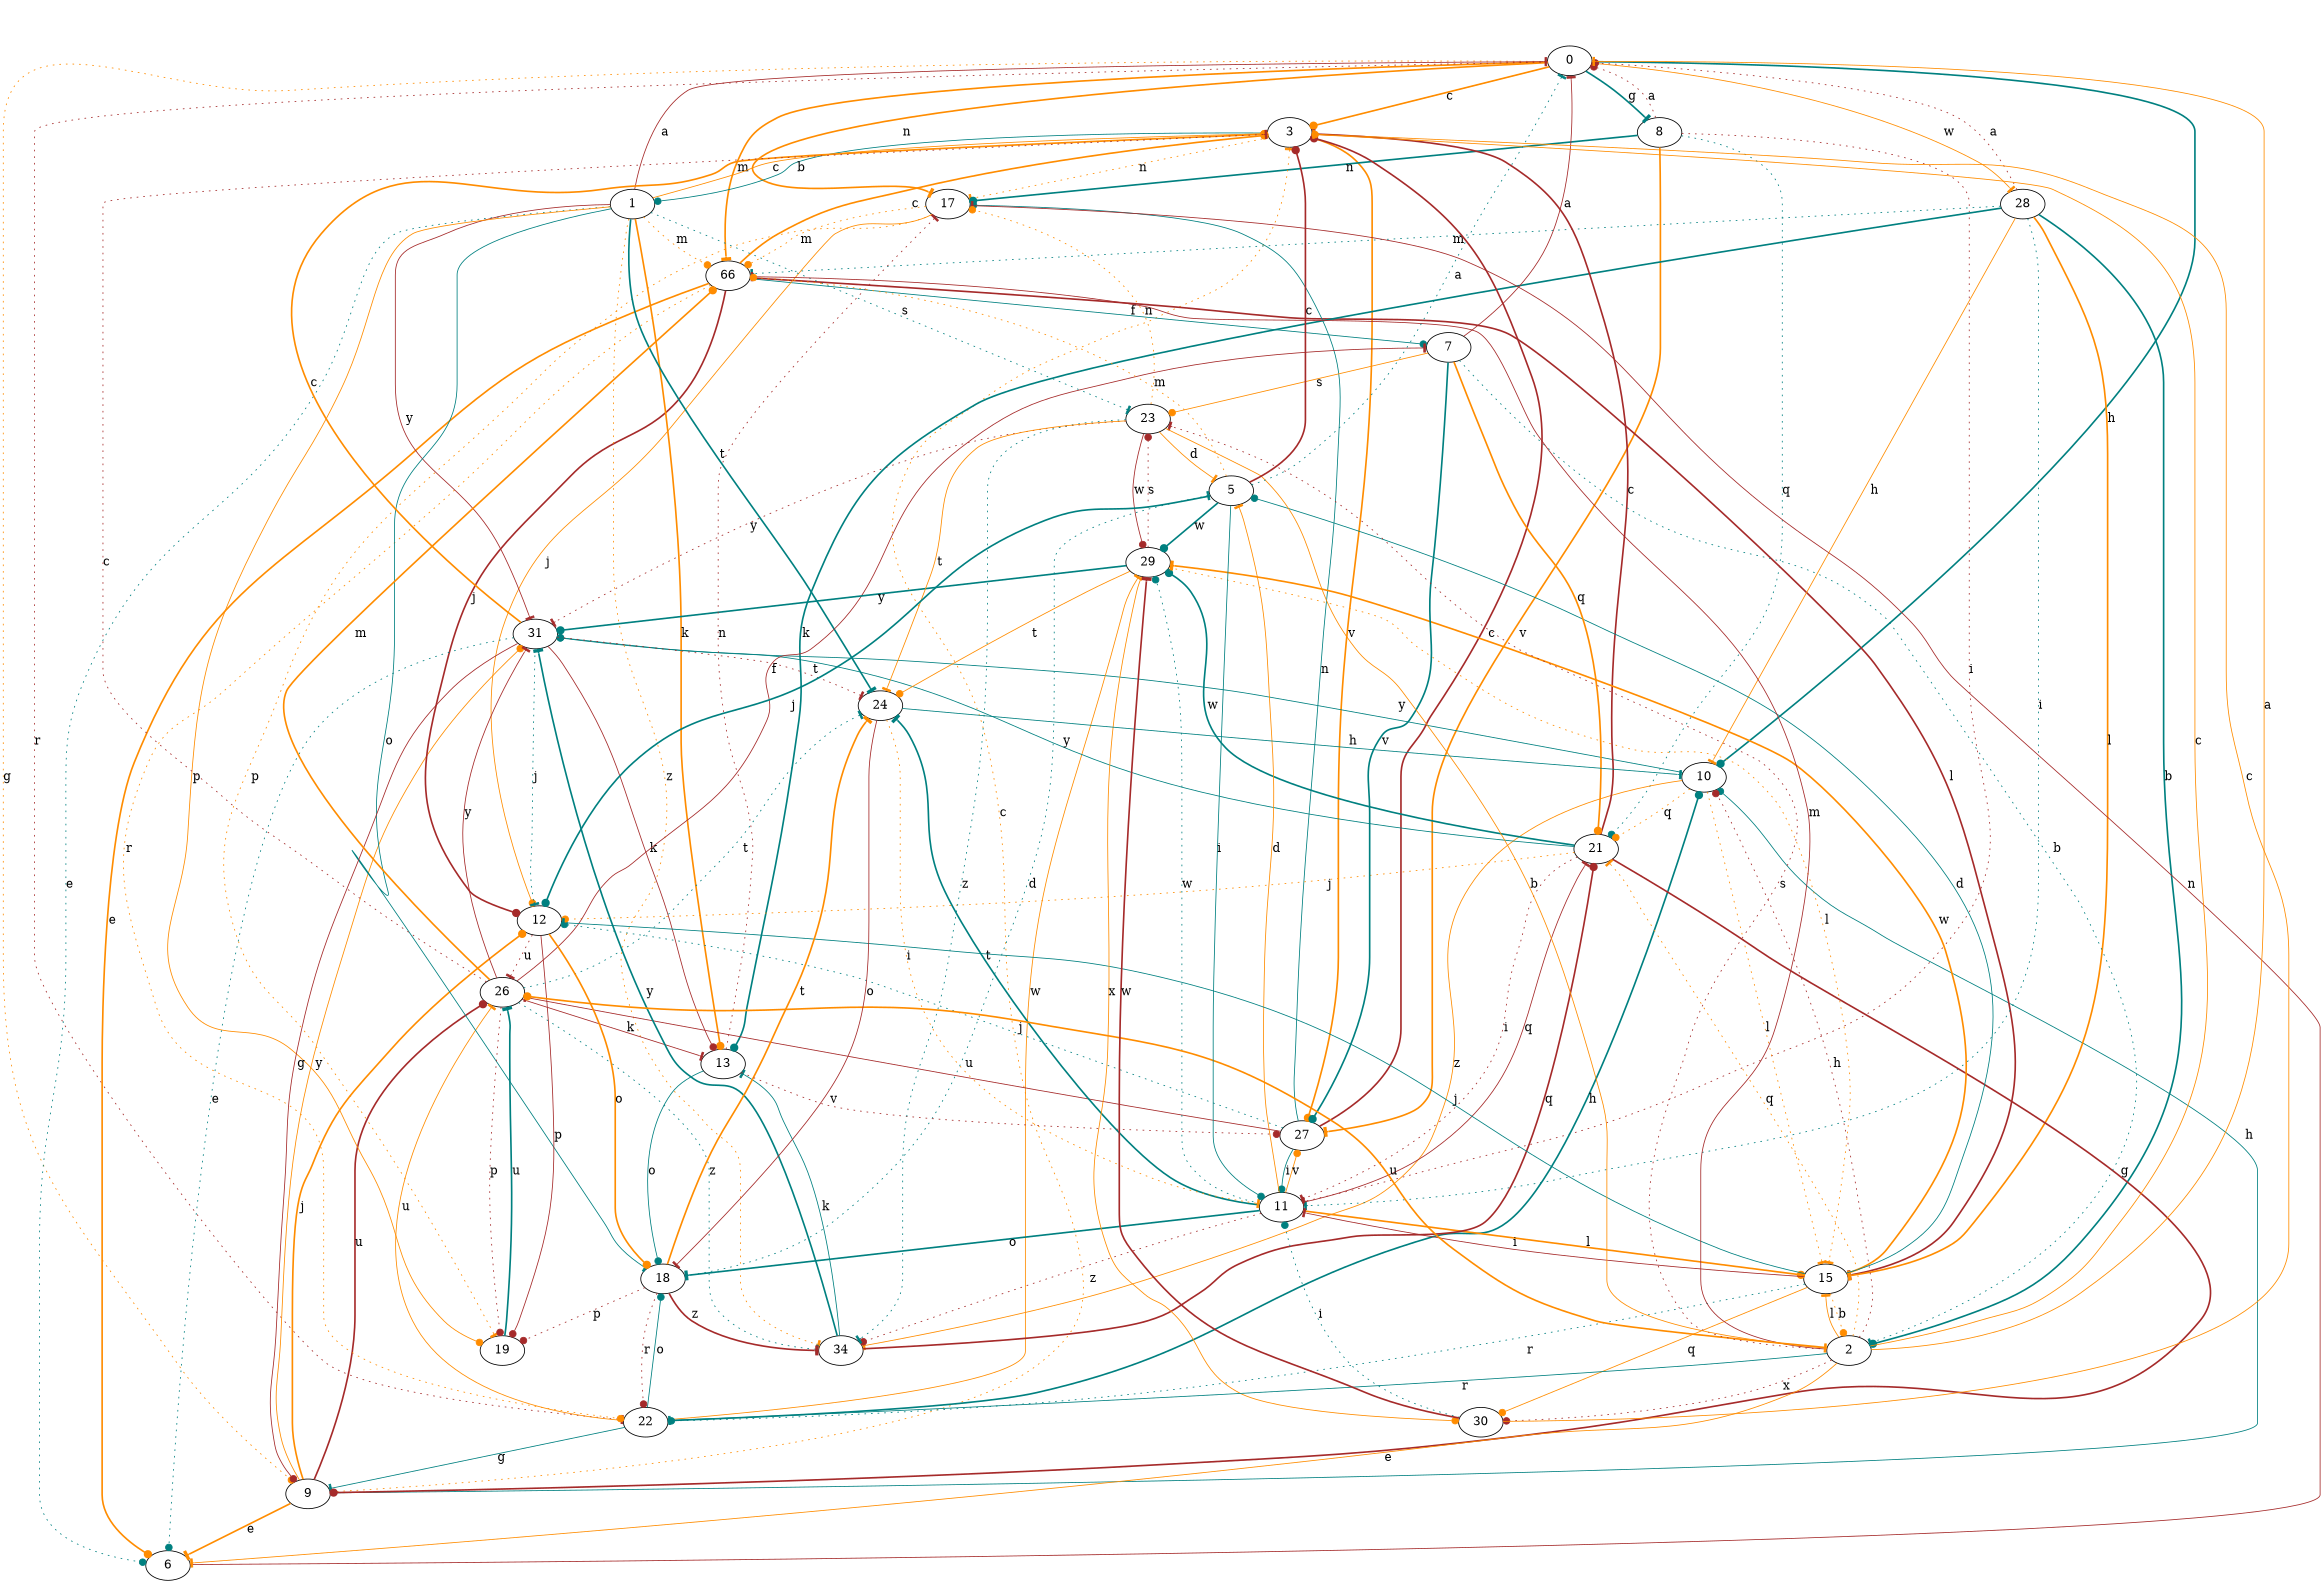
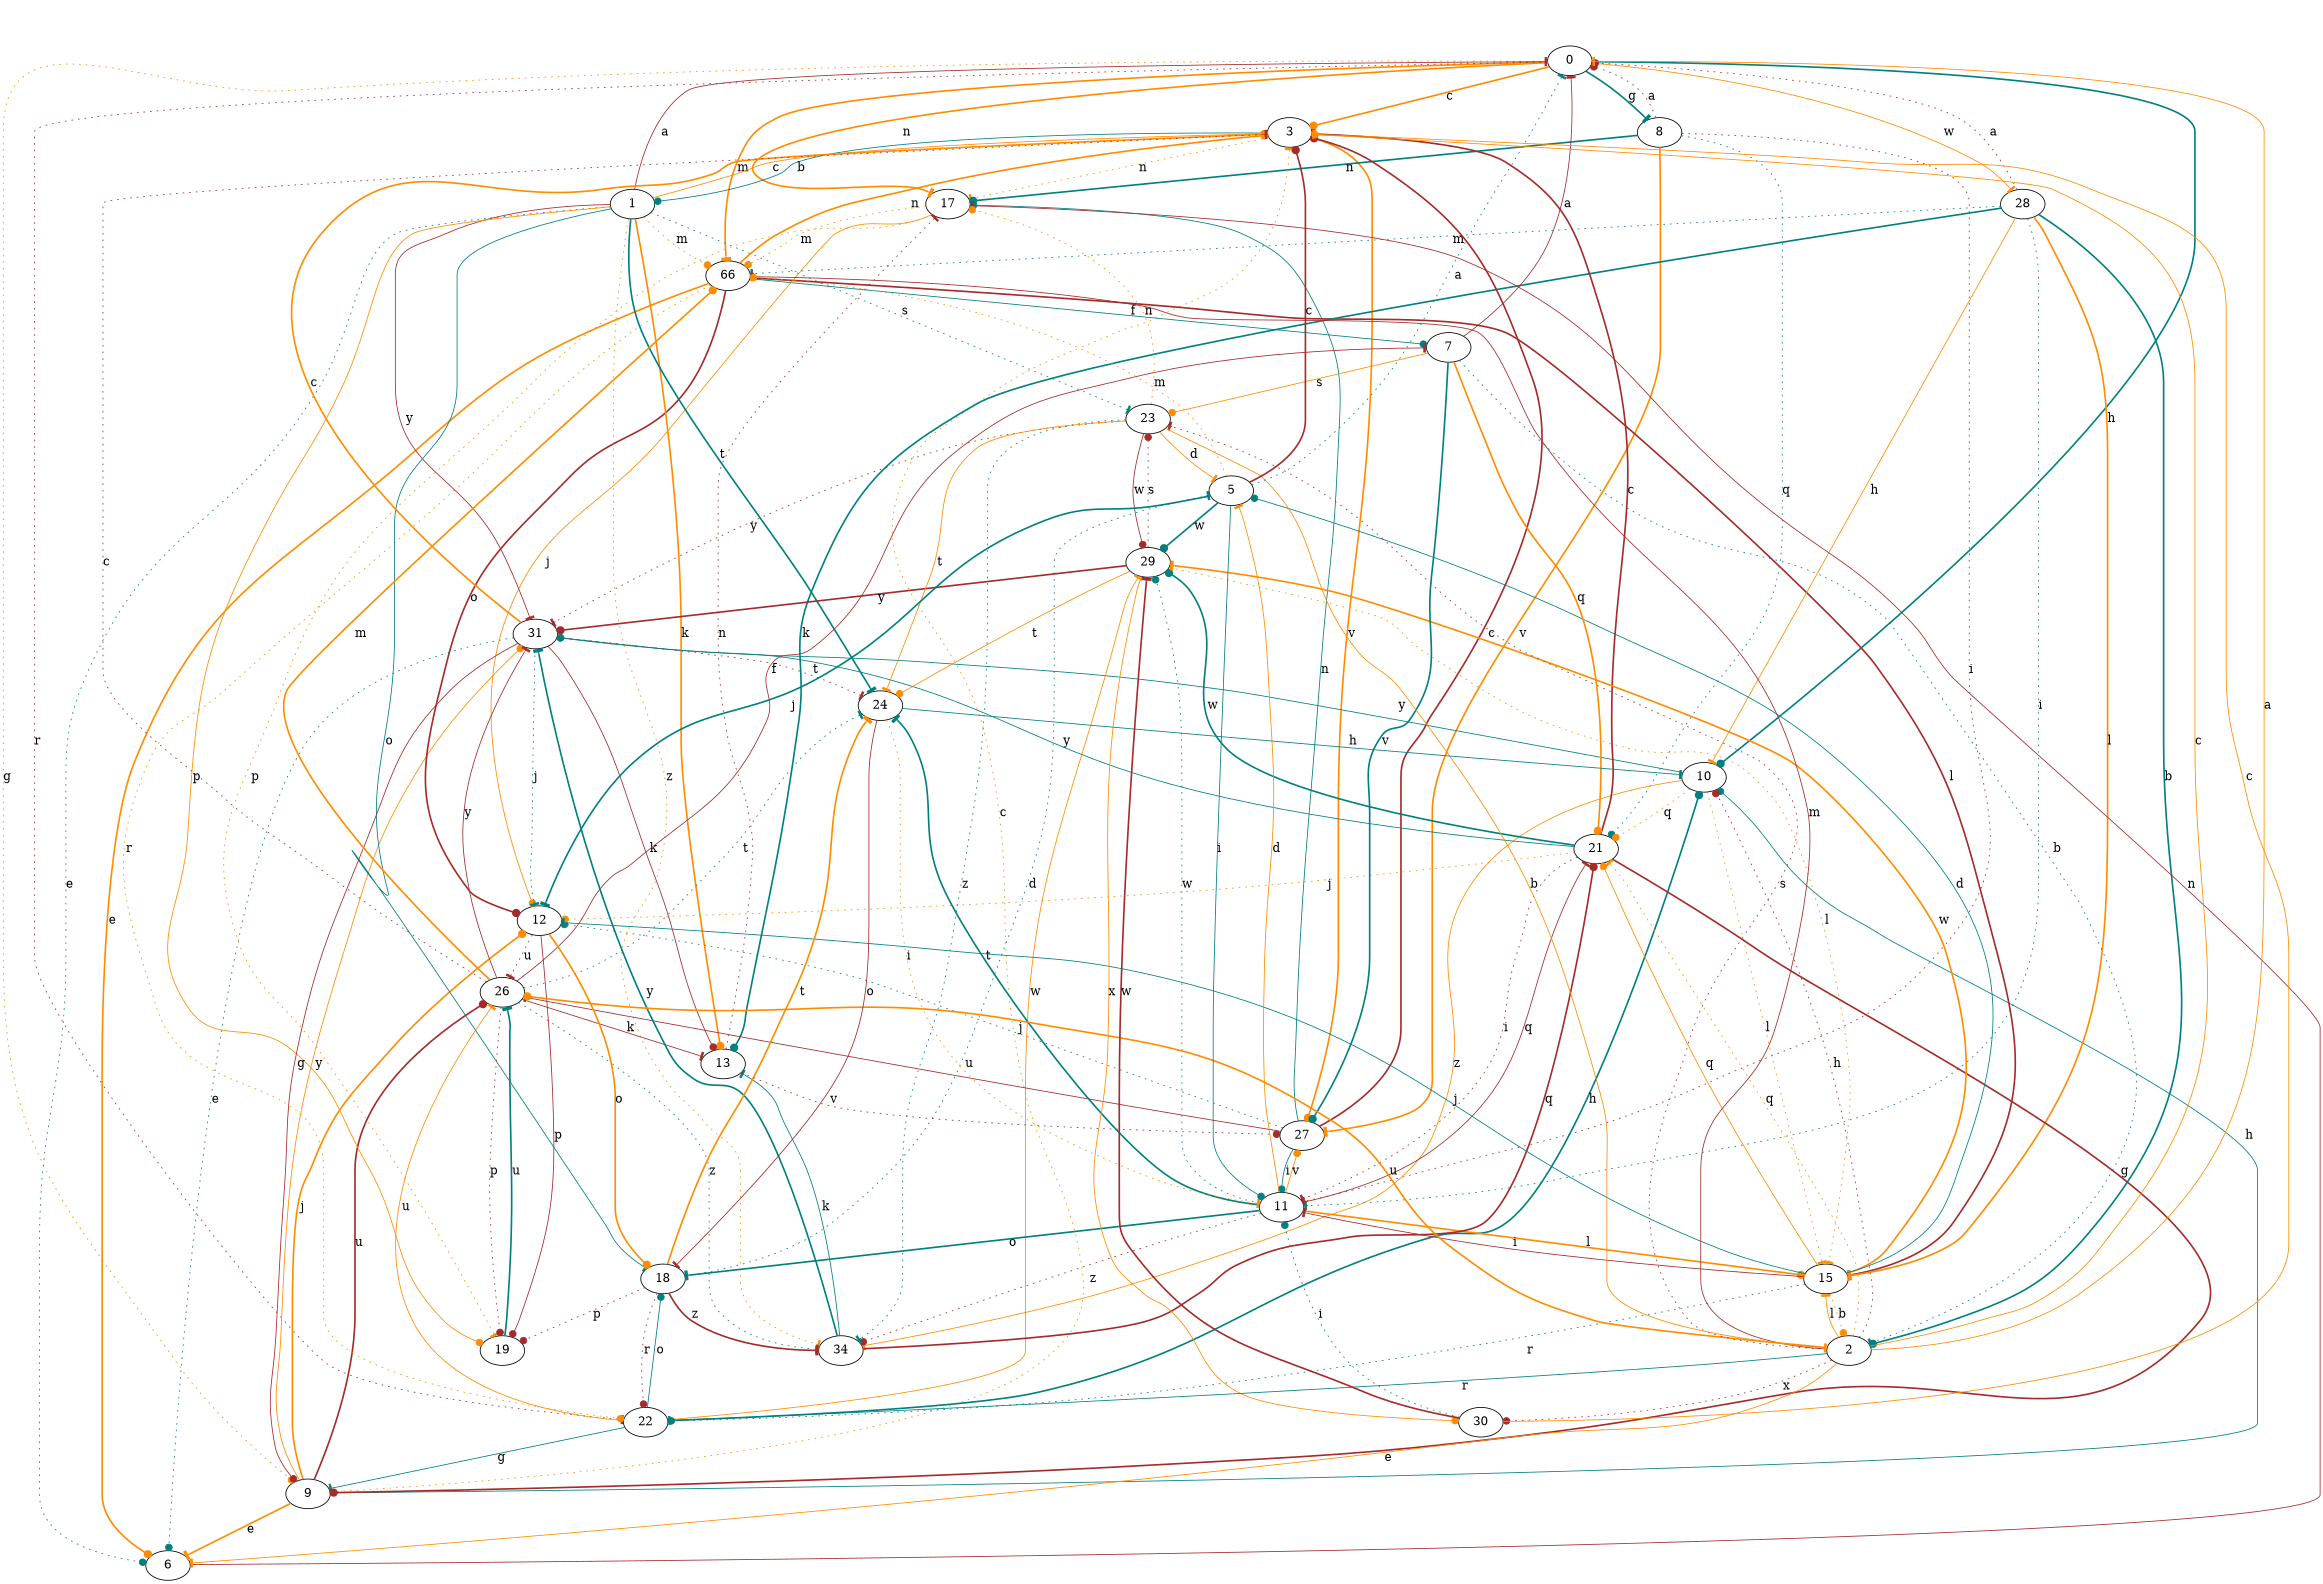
(915, 204) -> (915, 204)
(474, 598) -> (474, 598)
(845, 598) -> (845, 598)
(867, 647) -> (867, 647)
(650, 1154) -> none
(1657, 1349) -> (1702, 1072)
